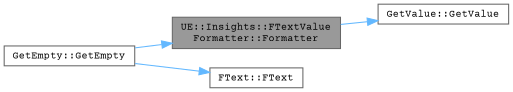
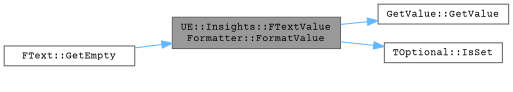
(256, 33) -> (256, 33)
none -> (443, 53)
(69, 56) -> (69, 56)
(256, 78) -> none
